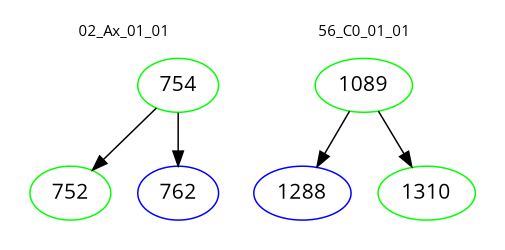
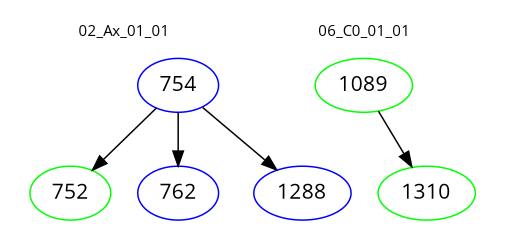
(365, 32) -> (365, 32)
(178, 85) -> (178, 85)
(337, 132) -> (221, 123)
